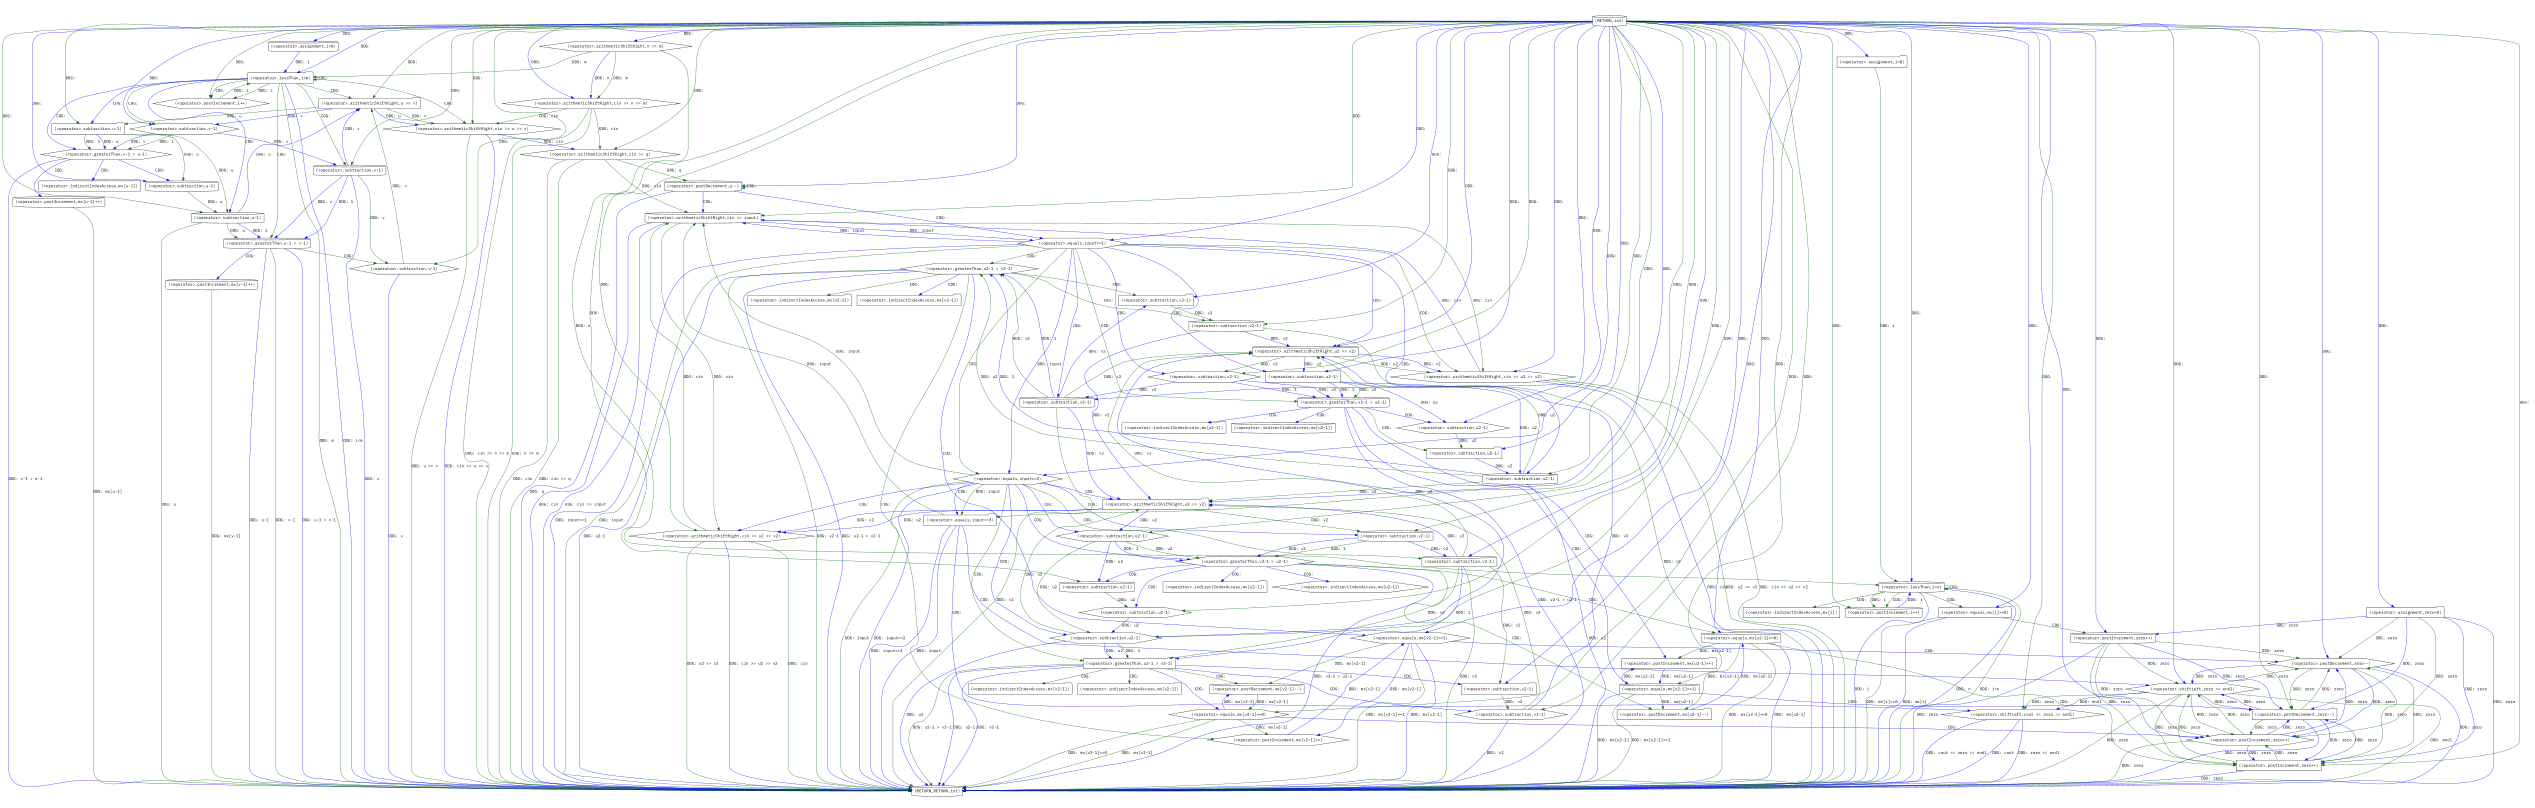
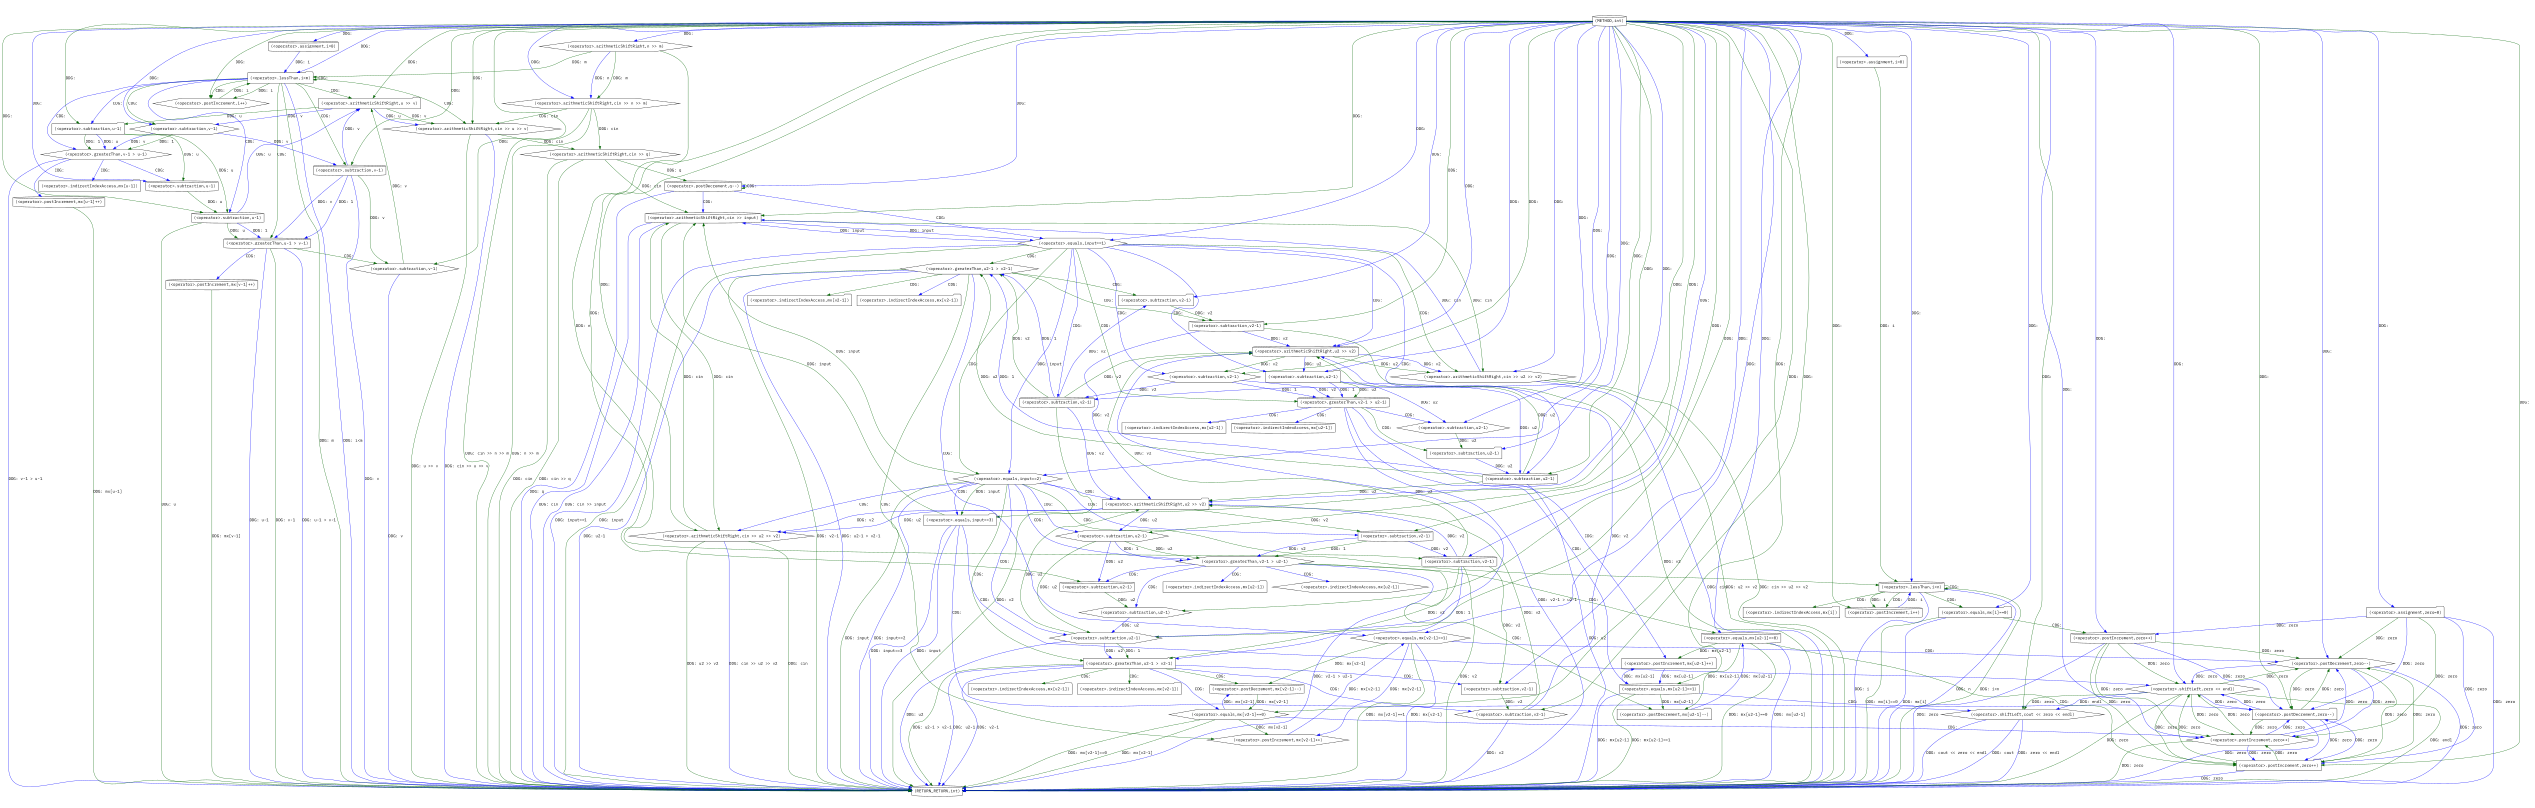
(1071, 24) -> none
(535, 141) -> (535, 141)
